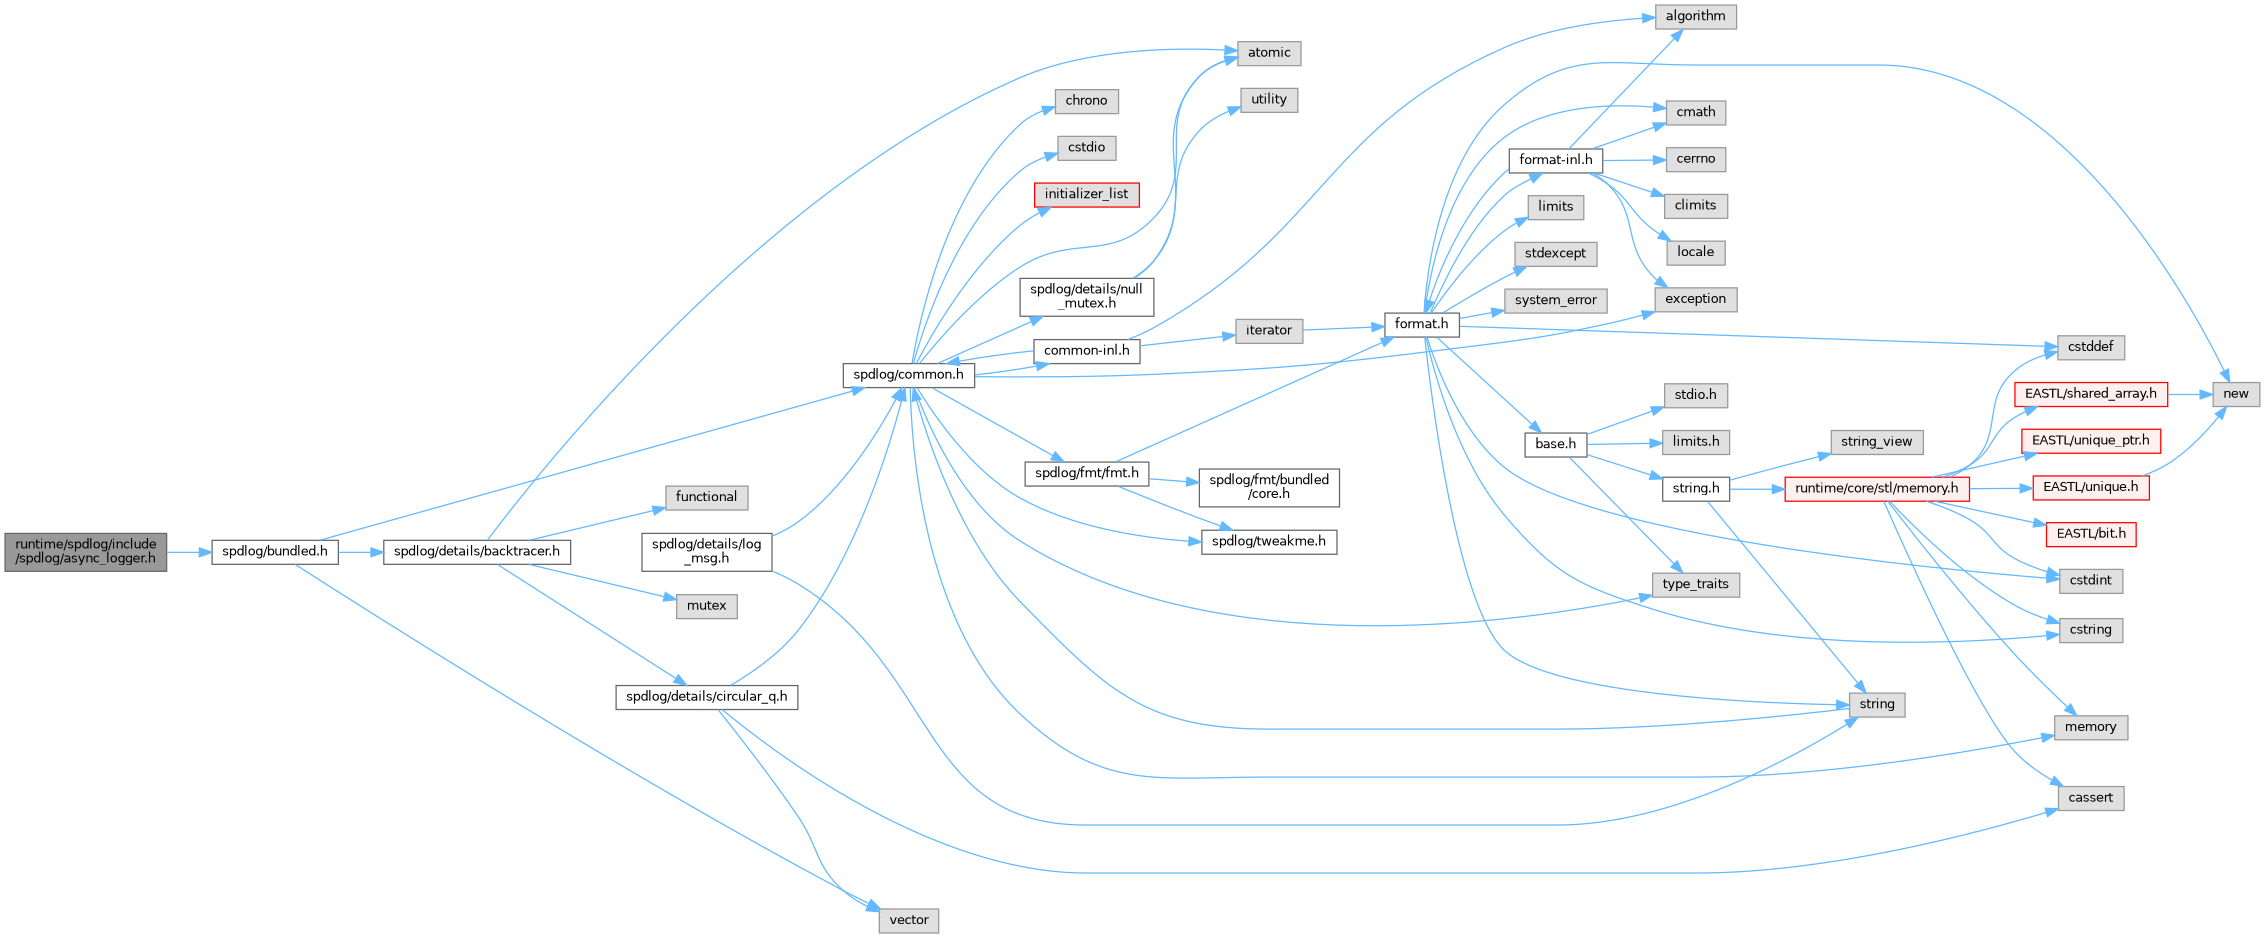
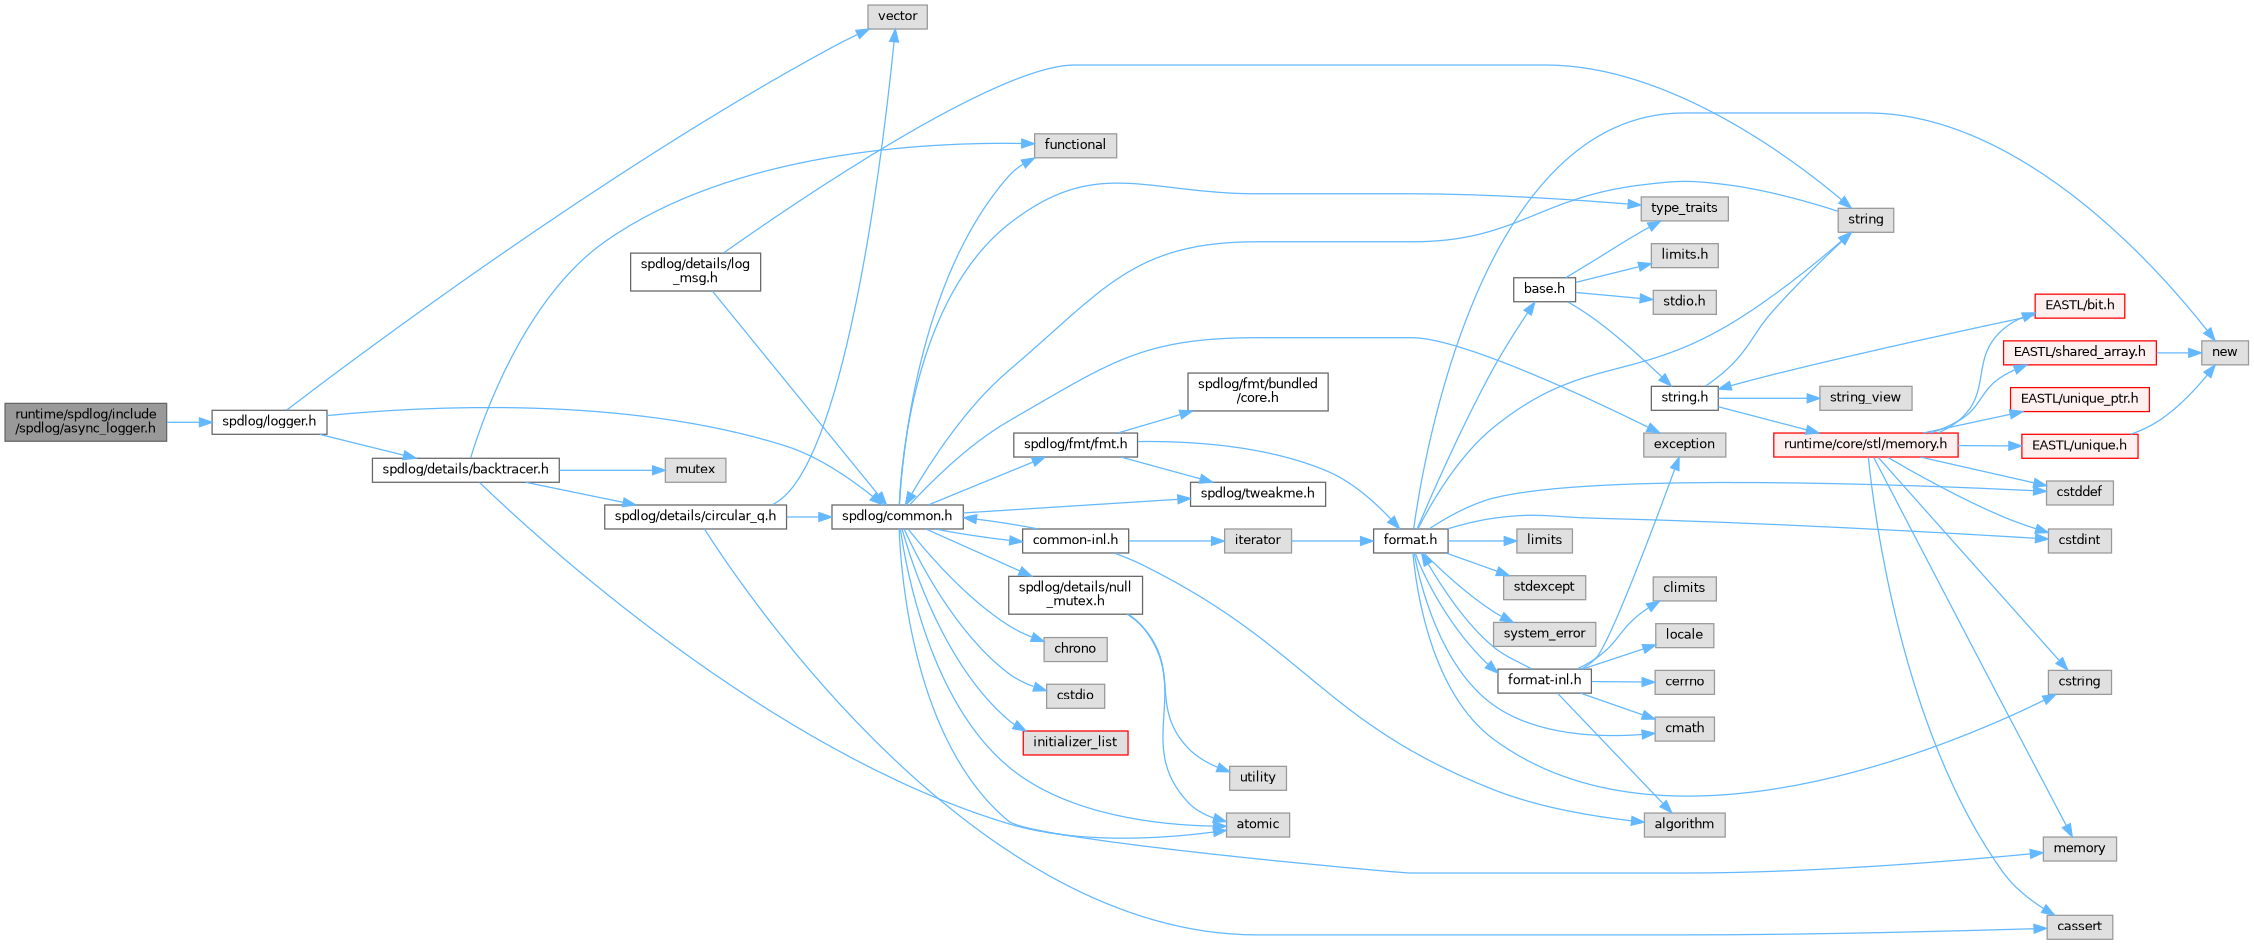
none -> (938, 305)
none -> (1882, 349)
(275, 552) -> (270, 422)
